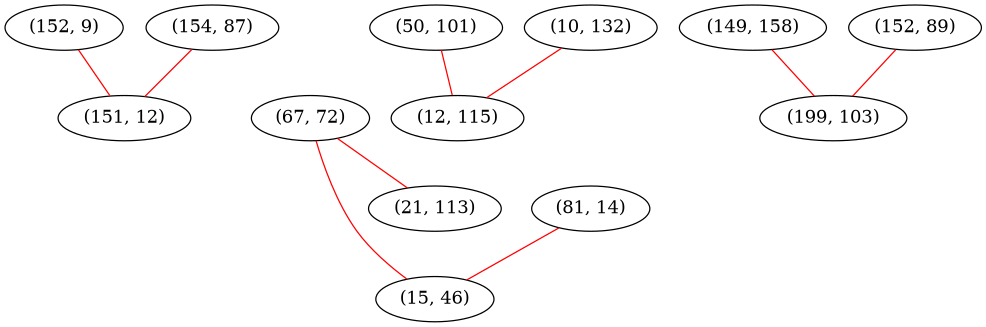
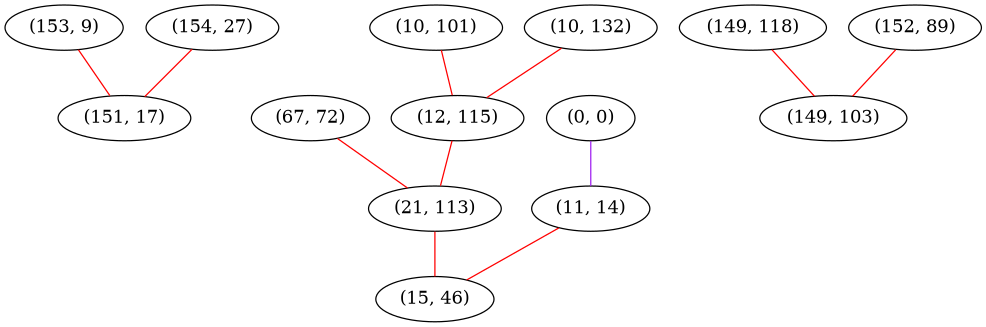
(64, 28) -> (64, 28)
(212, 28) -> (212, 28)
(436, 28) -> (436, 28)
(753, 28) -> (753, 28)
(124, 118) -> (124, 118)
none -> (591, 118)
(833, 118) -> (833, 118)
none -> (446, 163)
(591, 209) -> (591, 209)
(349, 218) -> (435, 254)
